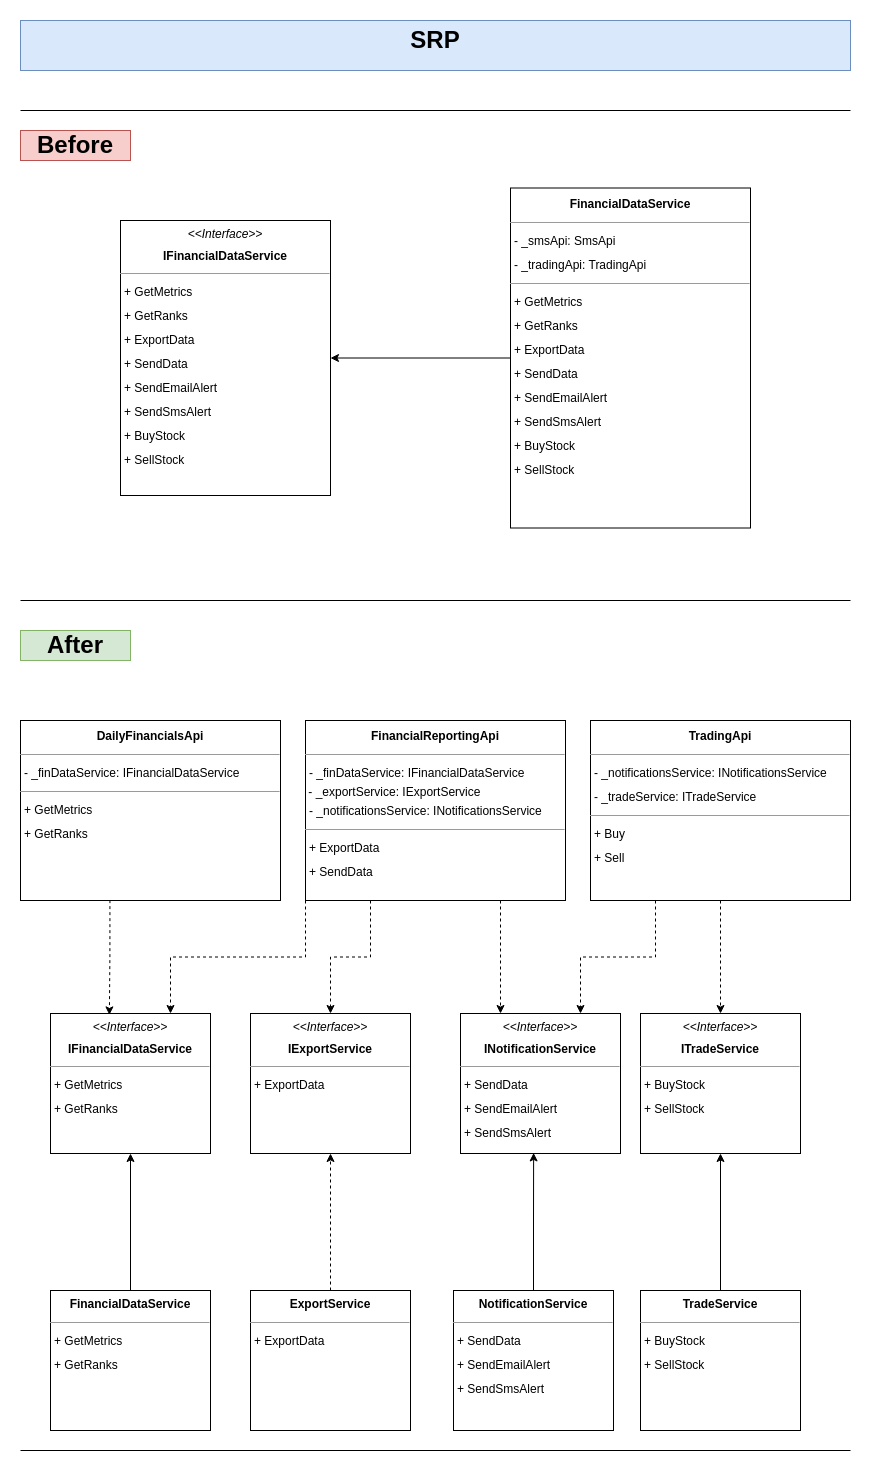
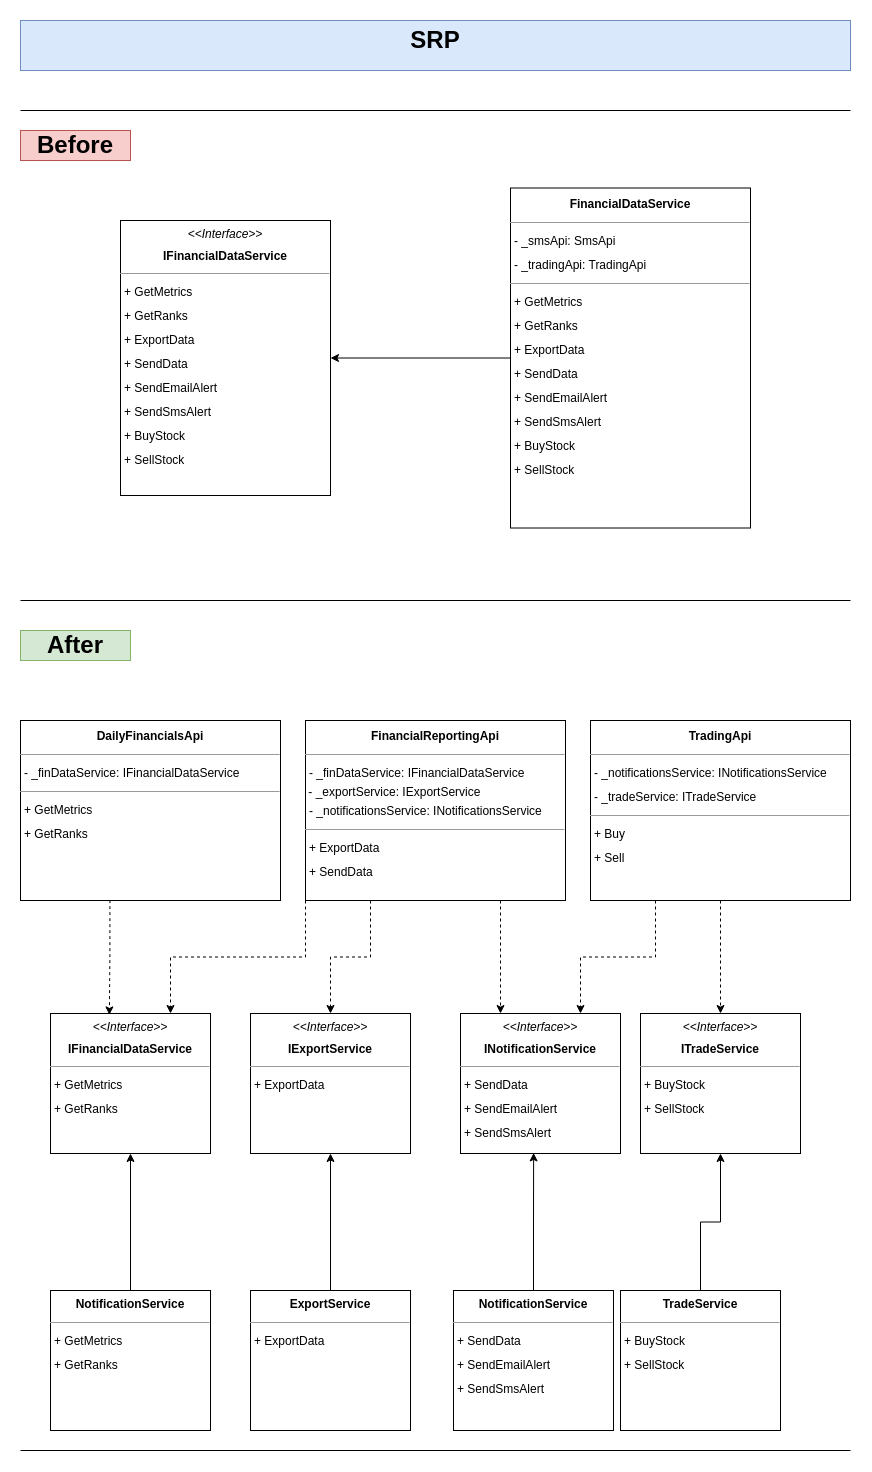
(331, 1225) -> (331, 1225)
(111, 1312) -> (108, 1312)
(721, 1361) -> (701, 1361)
